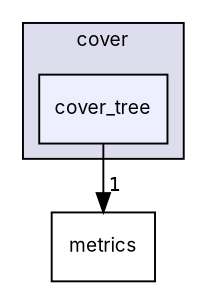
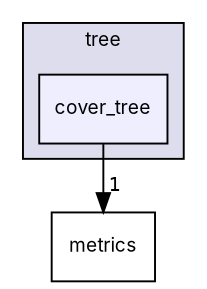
(103, 41) -> (103, 41)
